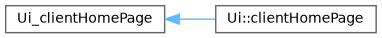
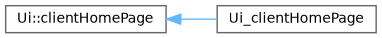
(197, 19) -> (199, 19)
